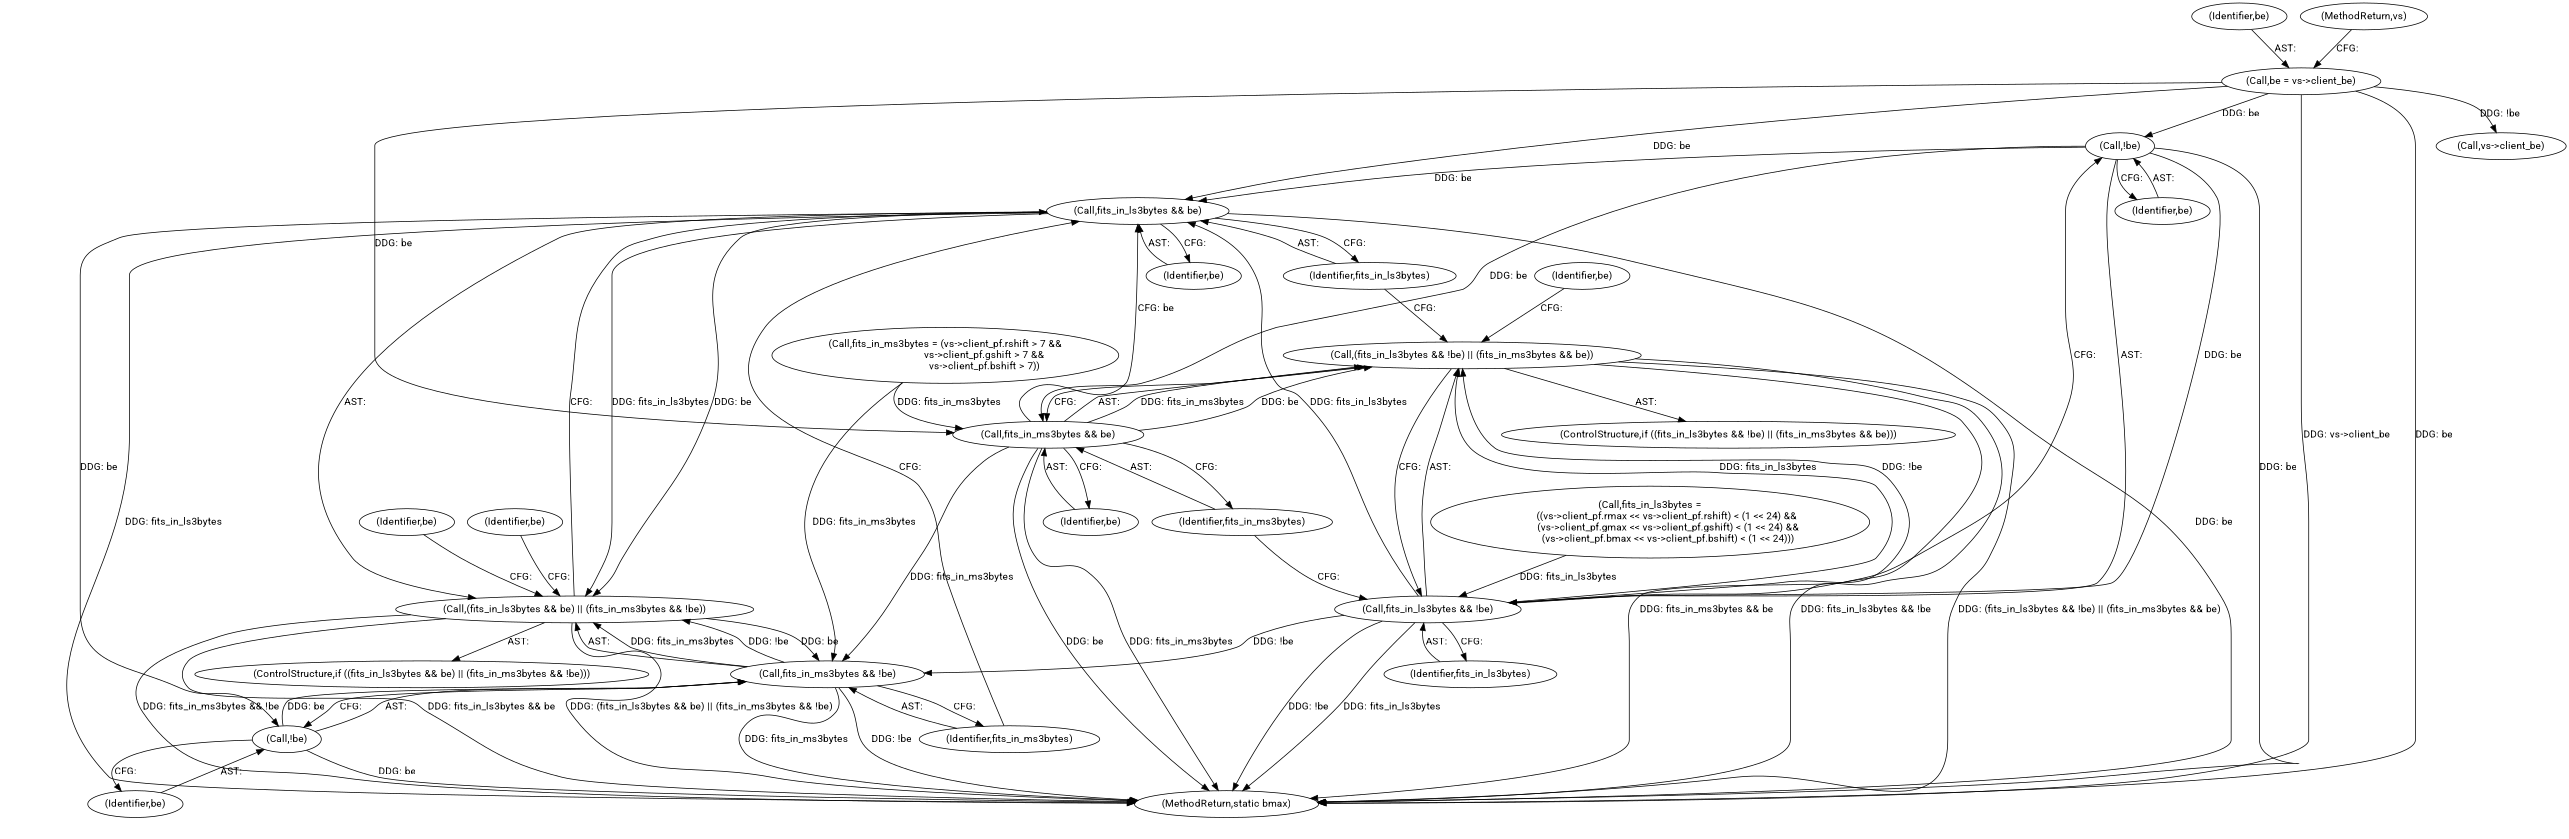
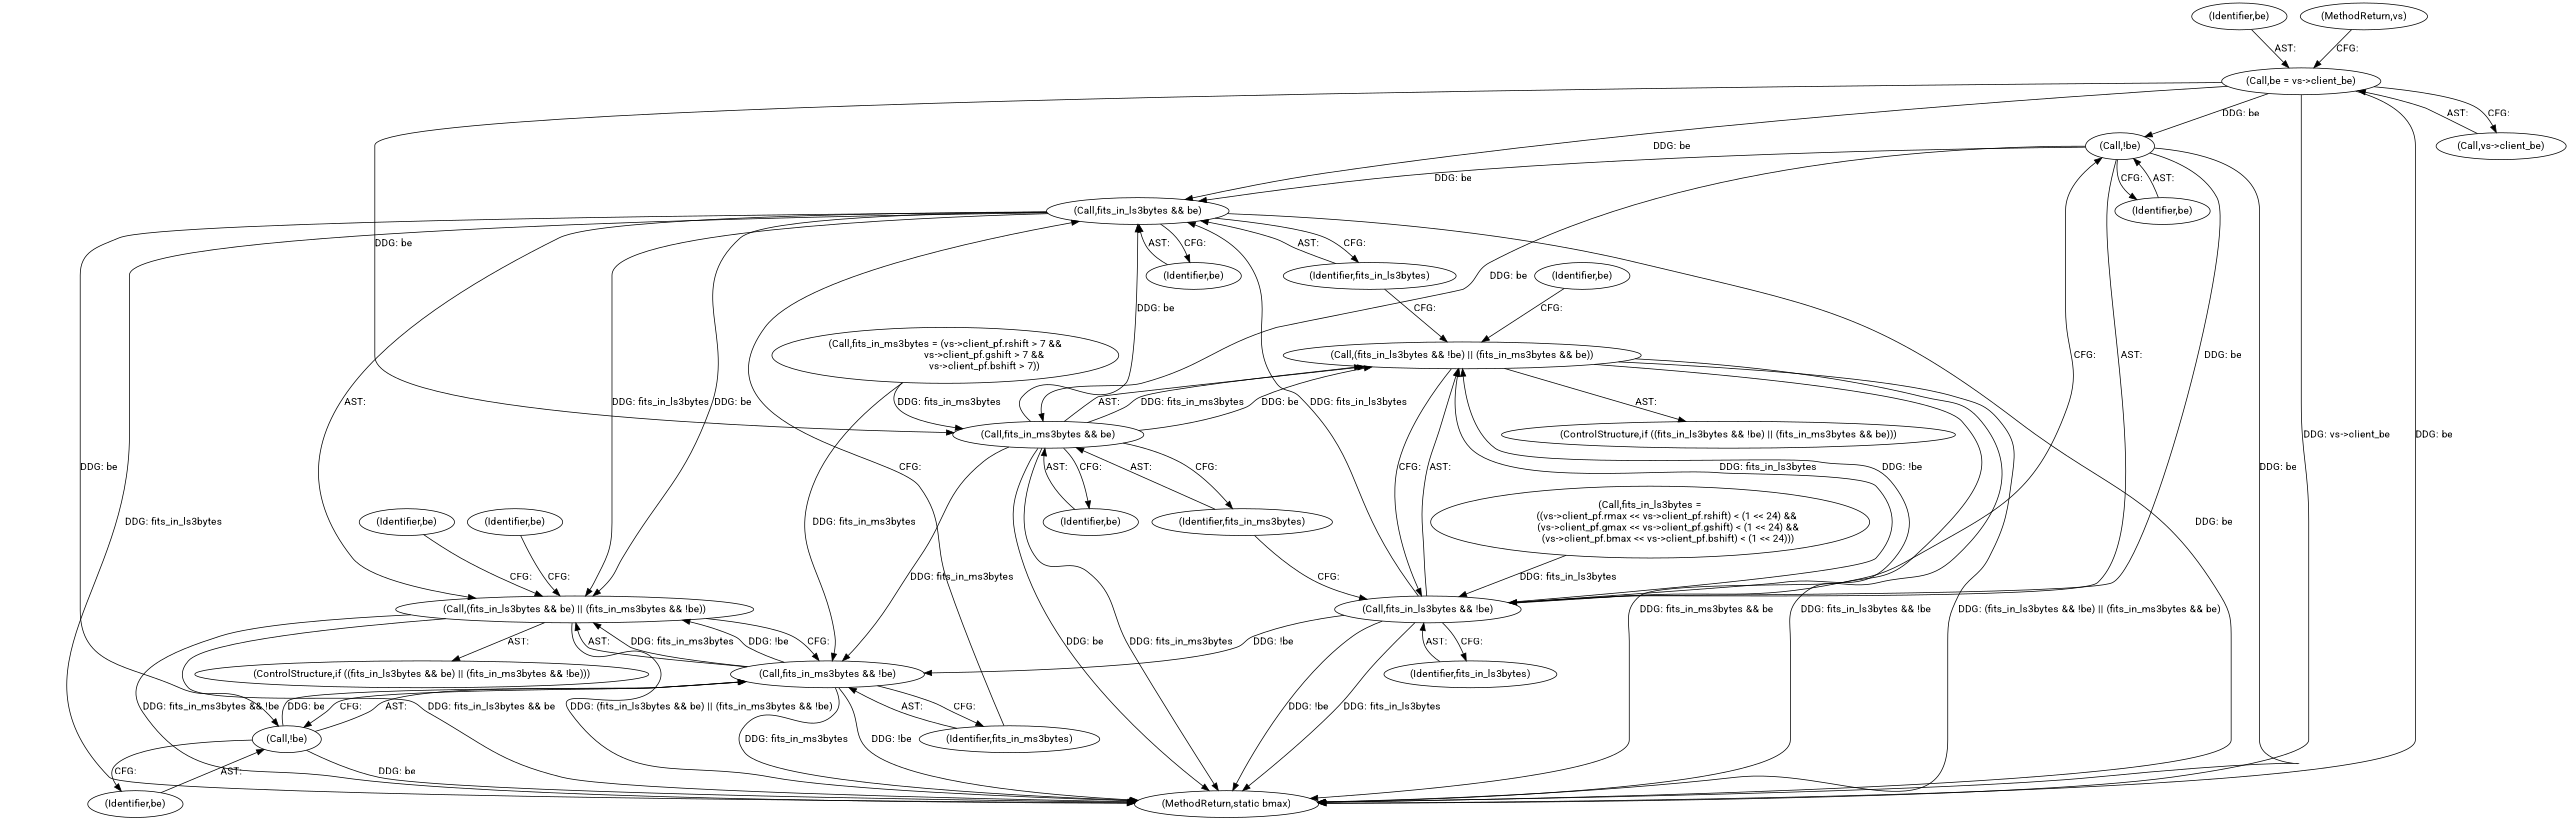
none -> (2423, 107)
(2500, 114) -> (2500, 114)
(650, 239) -> none
(1156, 308) -> (1156, 308)
(1152, 385) -> none
(820, 642) -> (820, 642)
